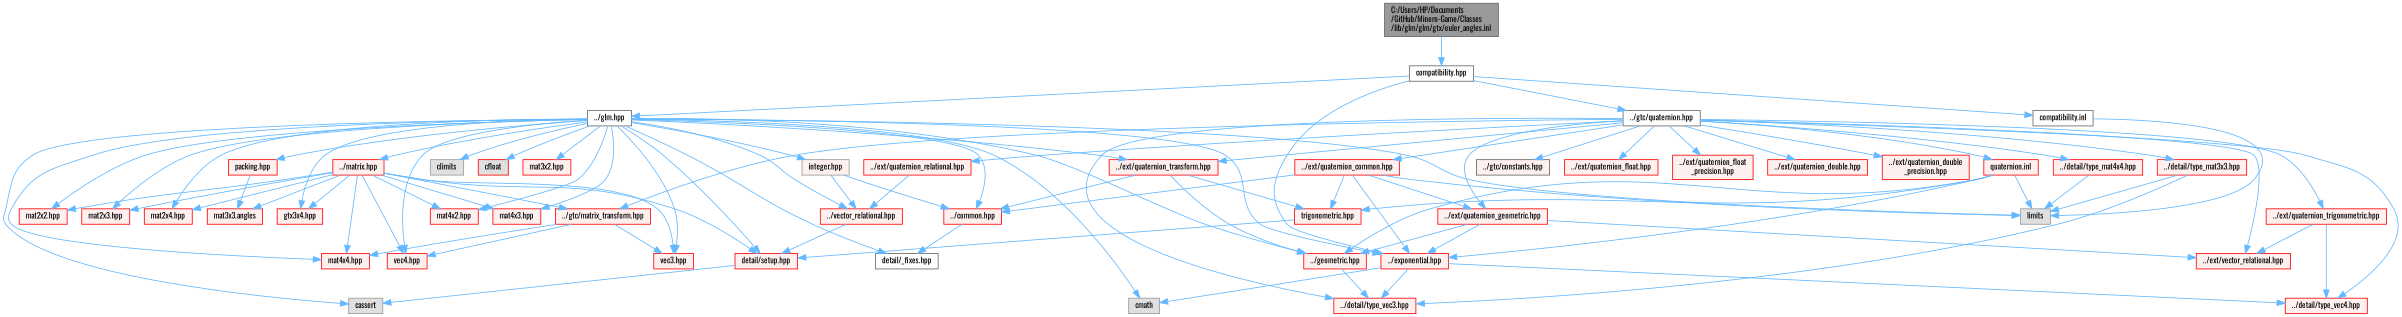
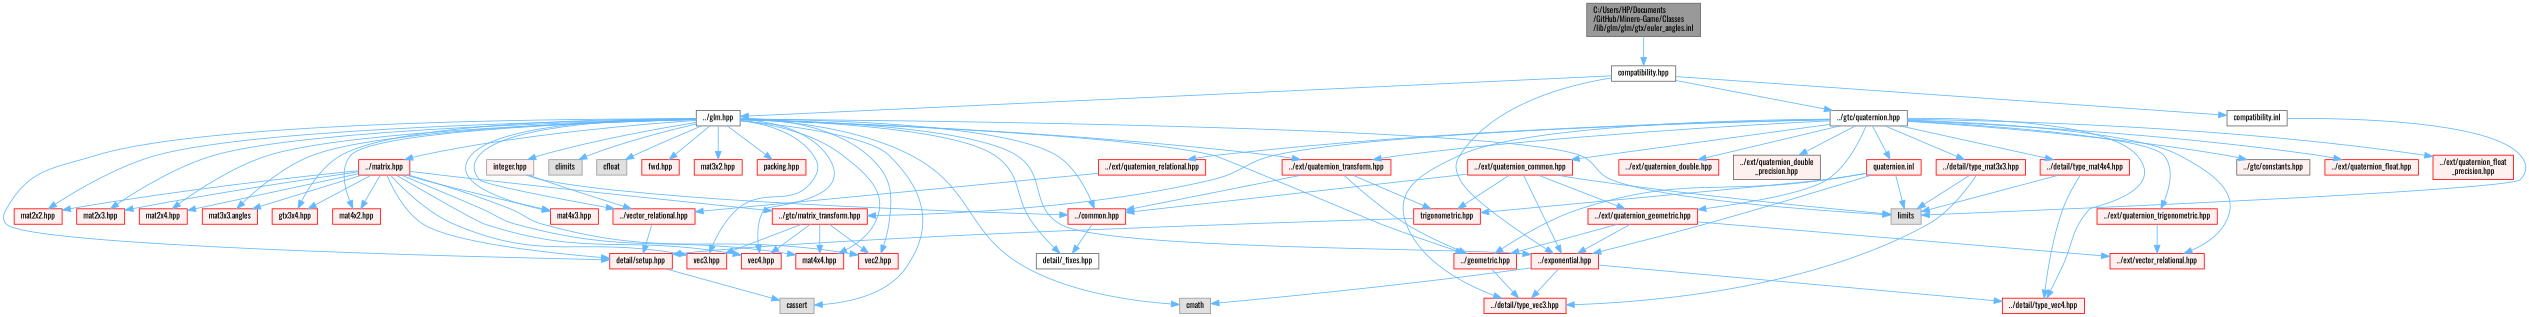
(493, 167) -> (612, 167)
none -> (661, 167)
(1926, 167) -> (1777, 167)
(245, 188) -> (344, 147)
(2326, 257) -> (2056, 231)
none -> (878, 261)
